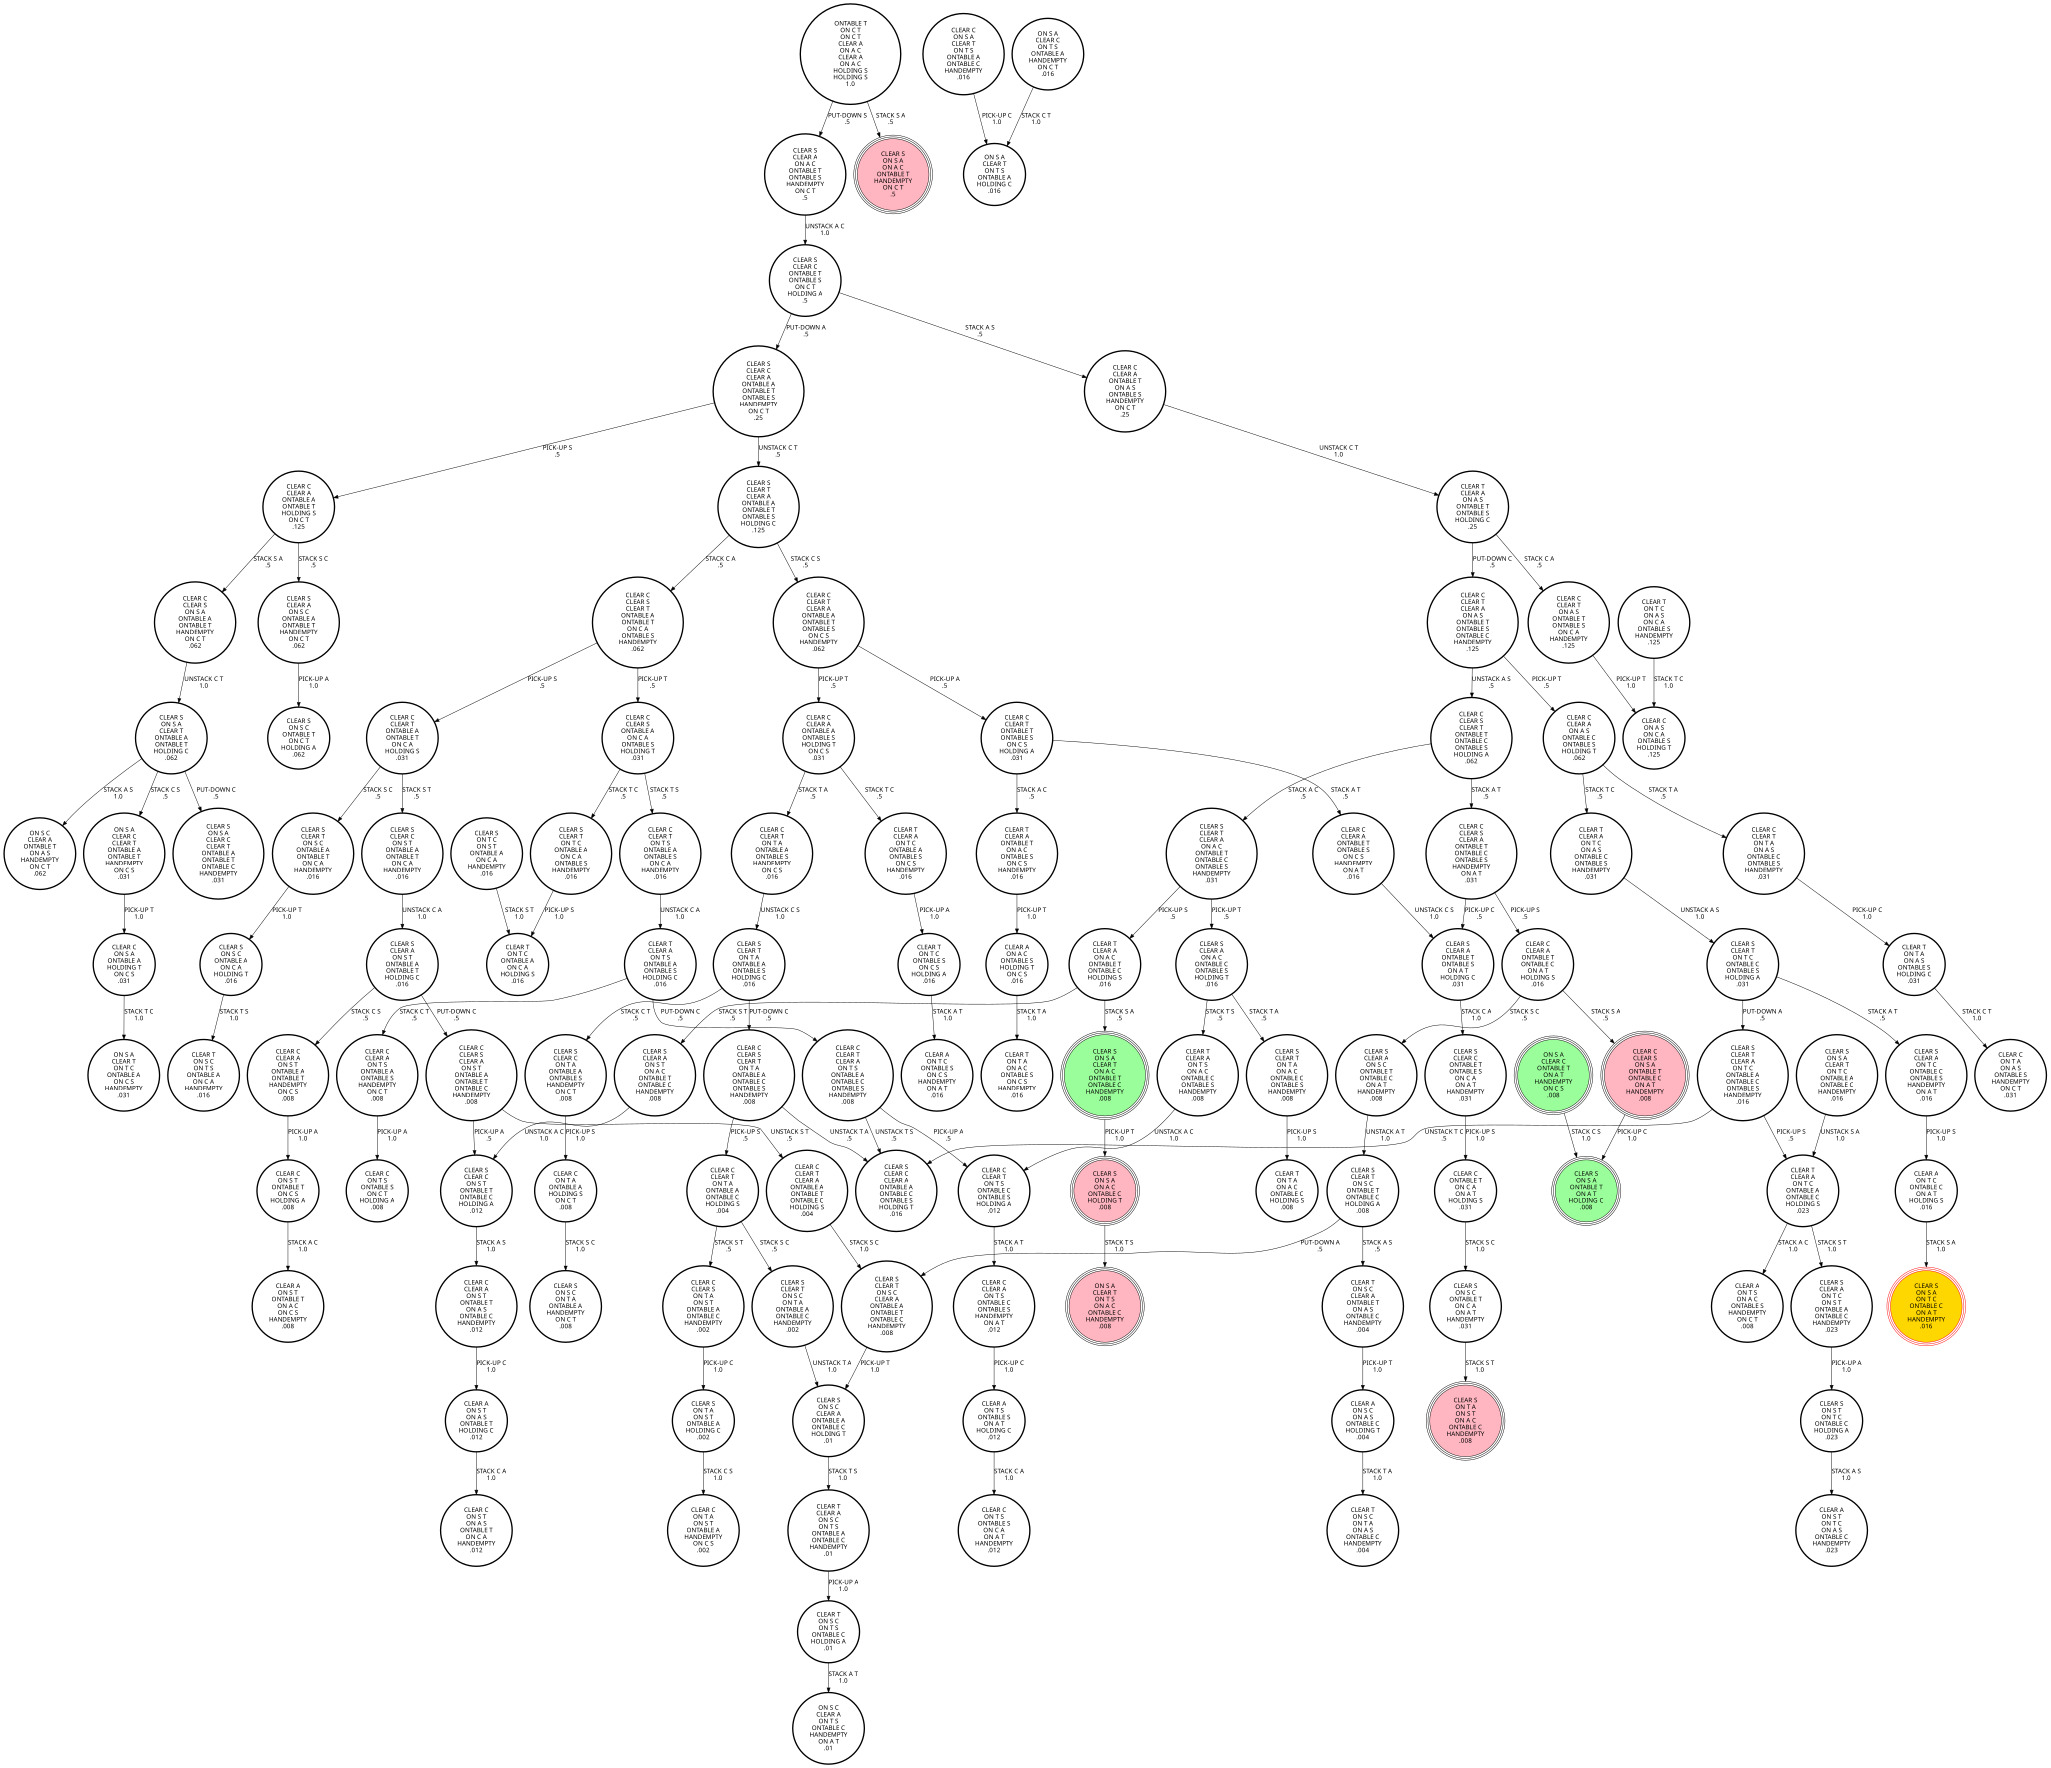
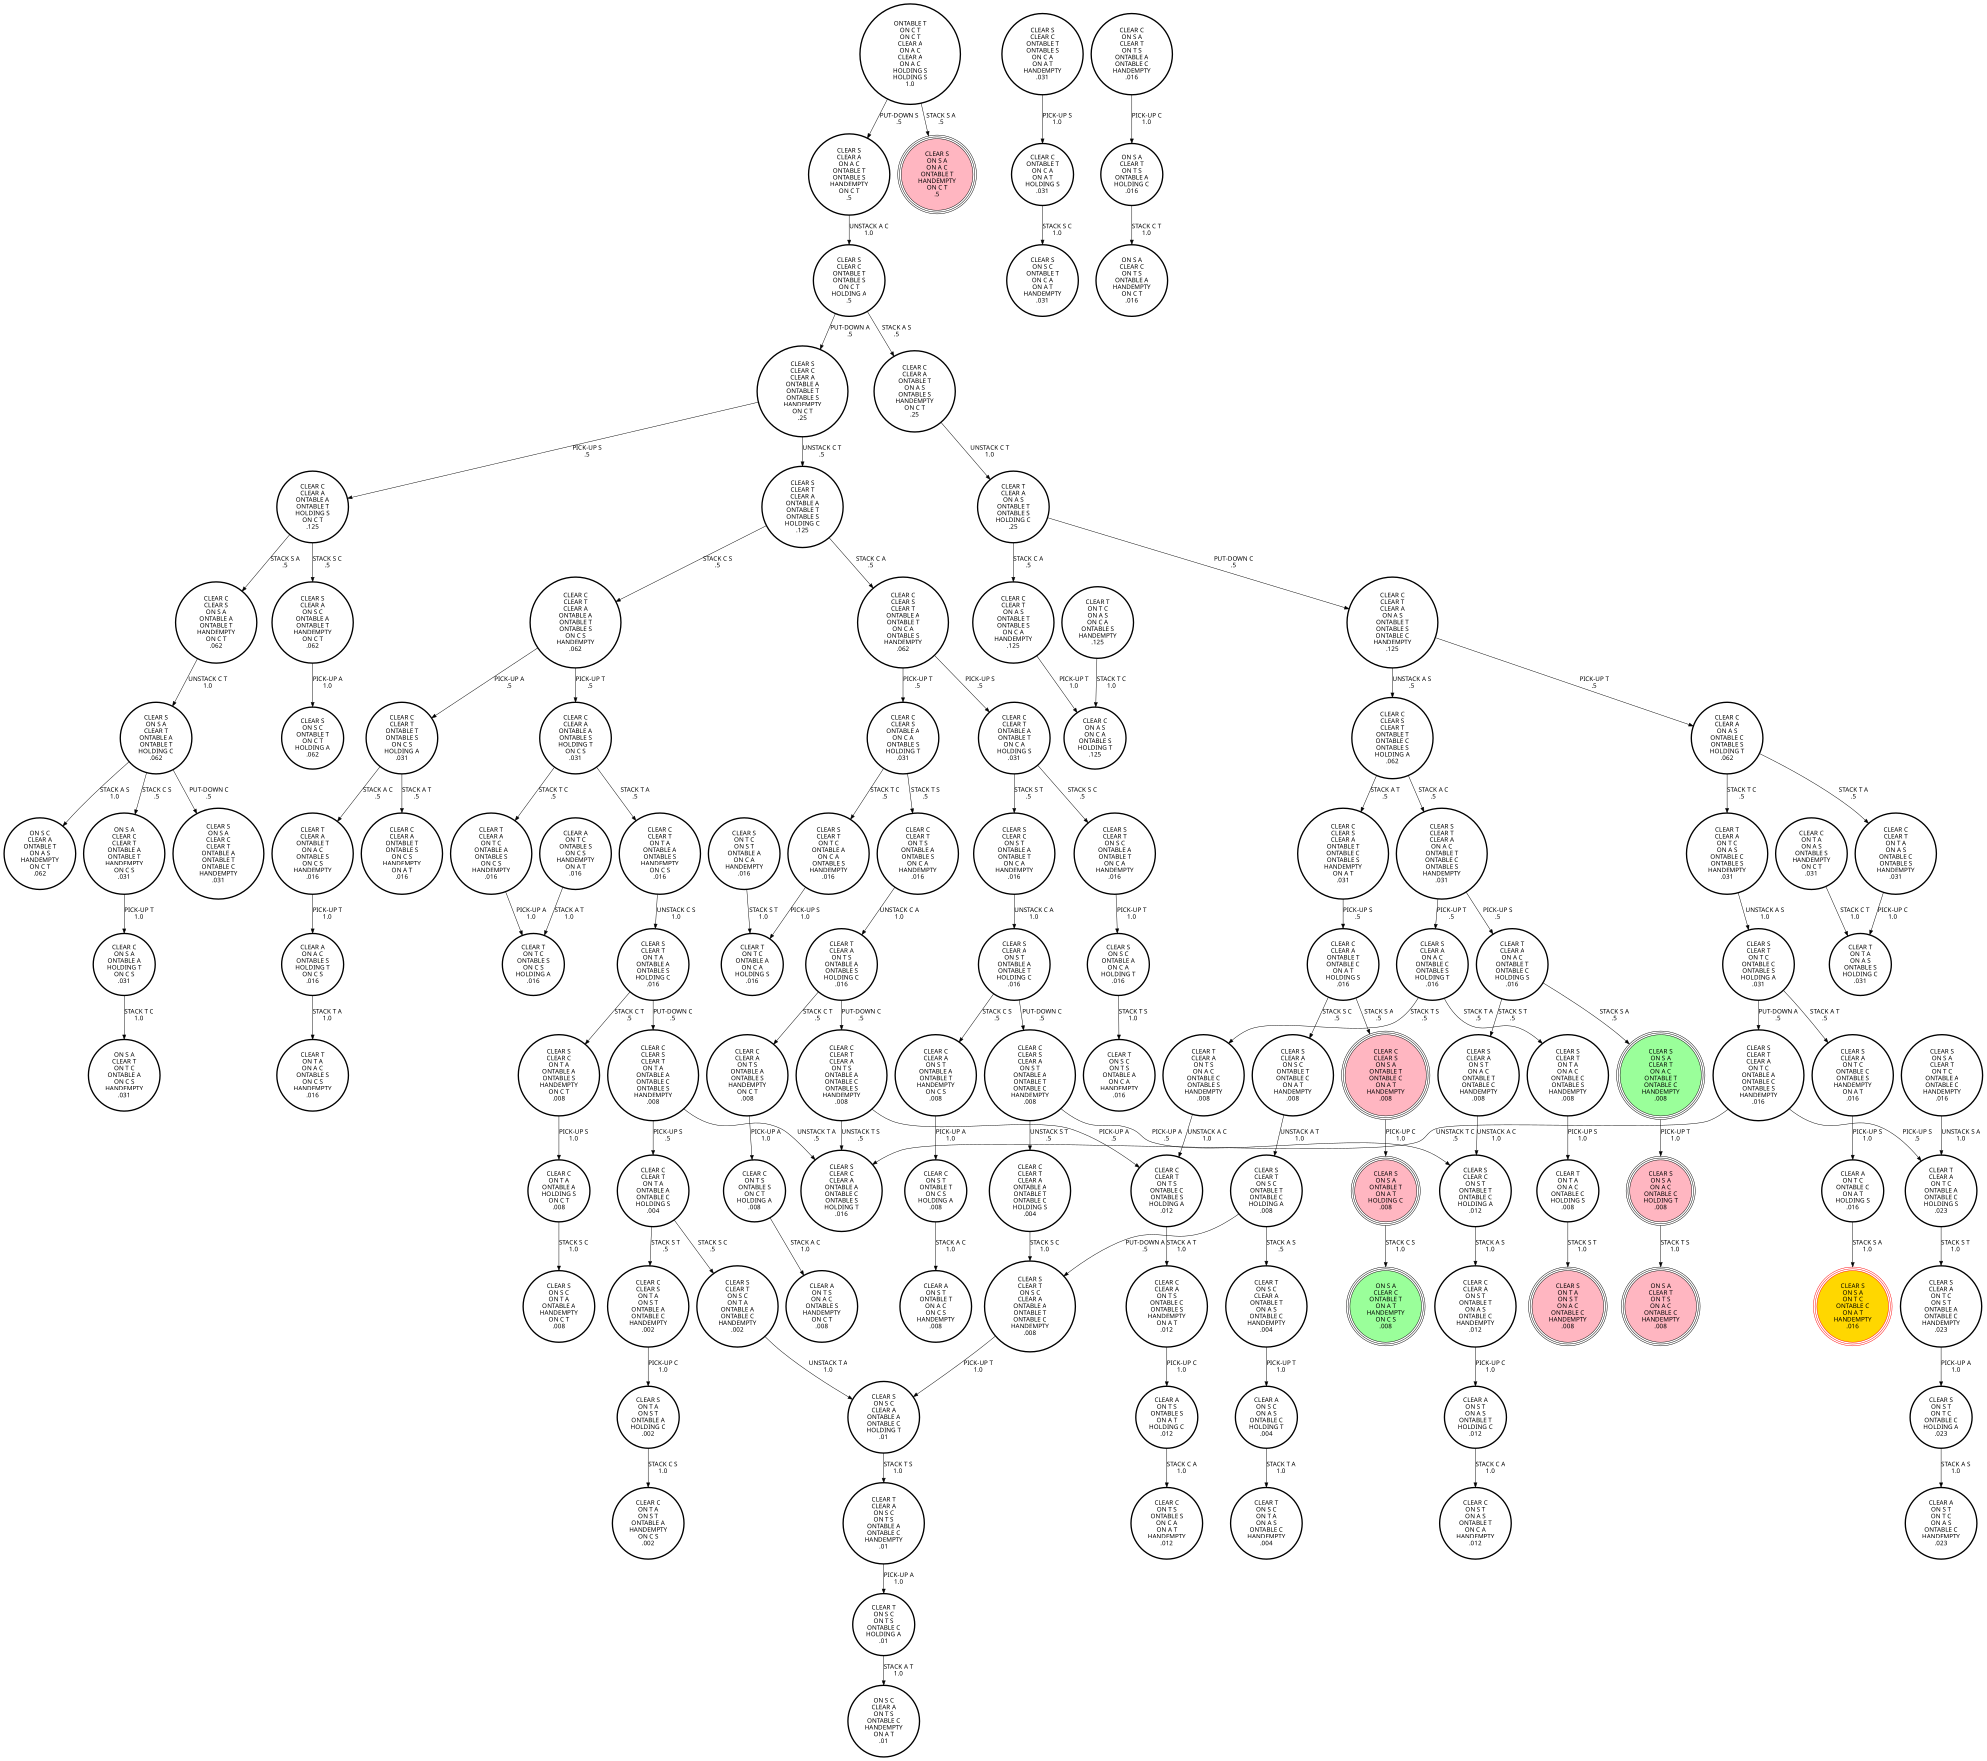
(1021, 114) -> (1132, 223)
(1458, 964) -> none
(933, 1015) -> (554, 909)
(1959, 1016) -> (1836, 909)
(1570, 1133) -> (1386, 1244)
(1586, 1191) -> (1386, 1191)
(1776, 1247) -> (786, 1245)
(1466, 1360) -> (1568, 1242)
